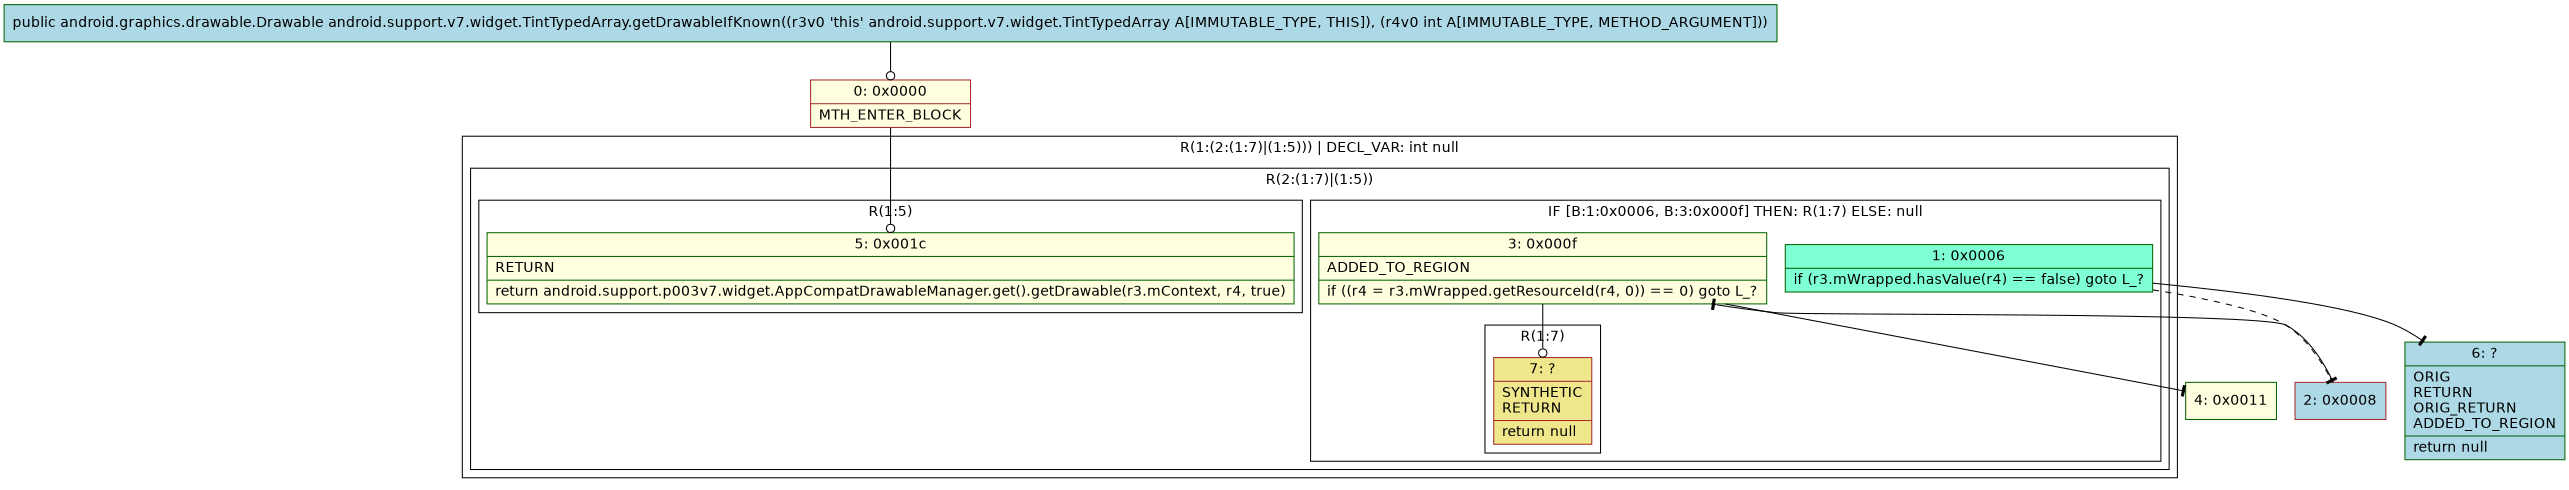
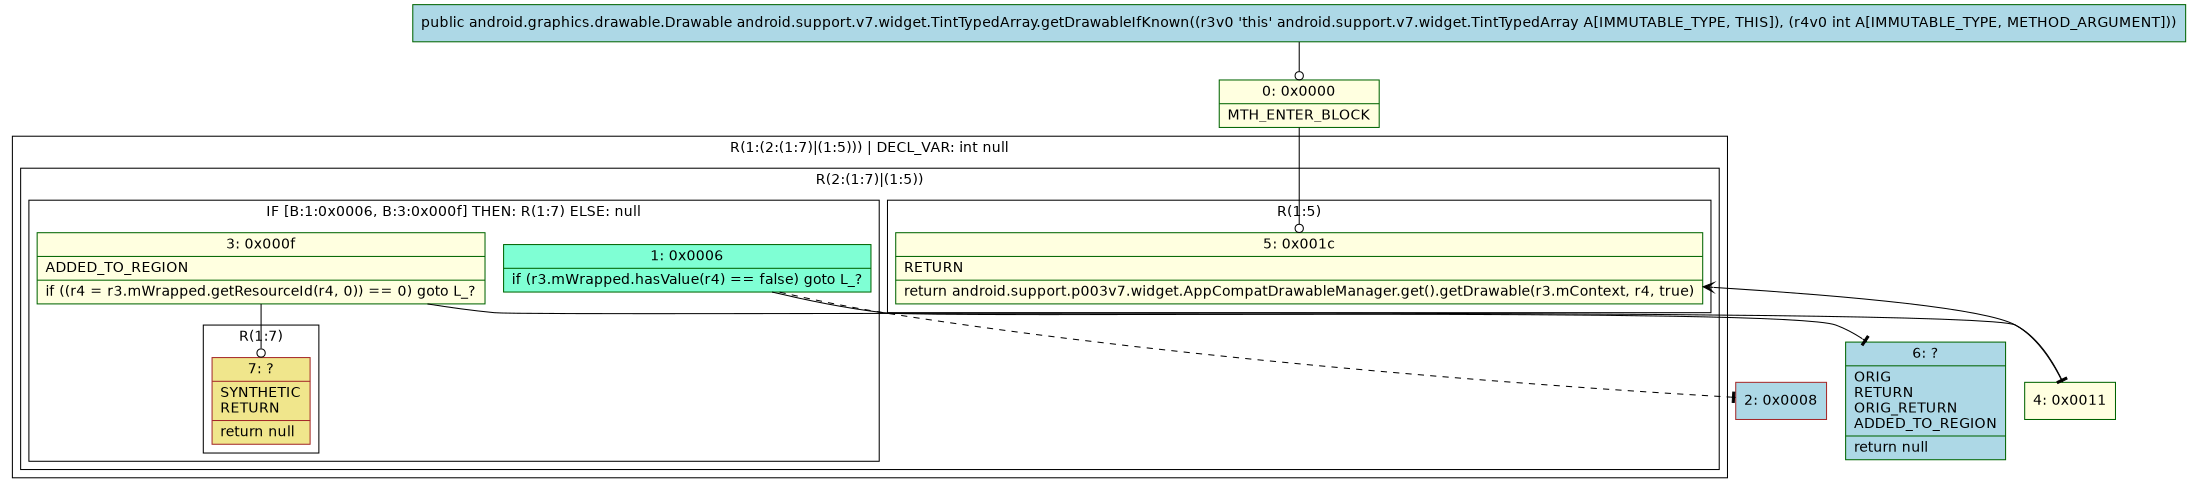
(891, 104) -> (1299, 104)
none -> (1903, 303)
(2039, 315) -> none
